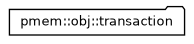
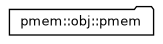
(97, 22) -> (82, 22)
